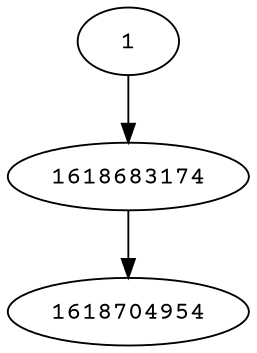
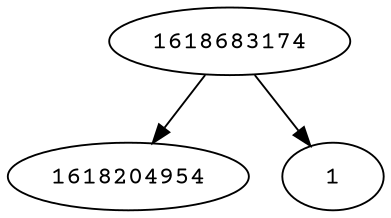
(128, 100) -> (277, 103)
(128, 312) -> (128, 177)
